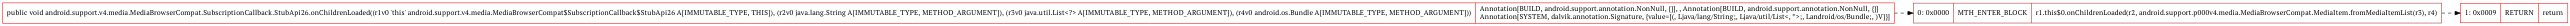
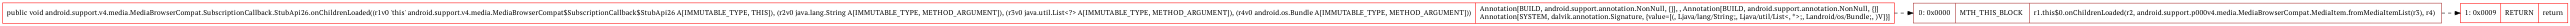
(1993, 13) -> (1992, 13)
